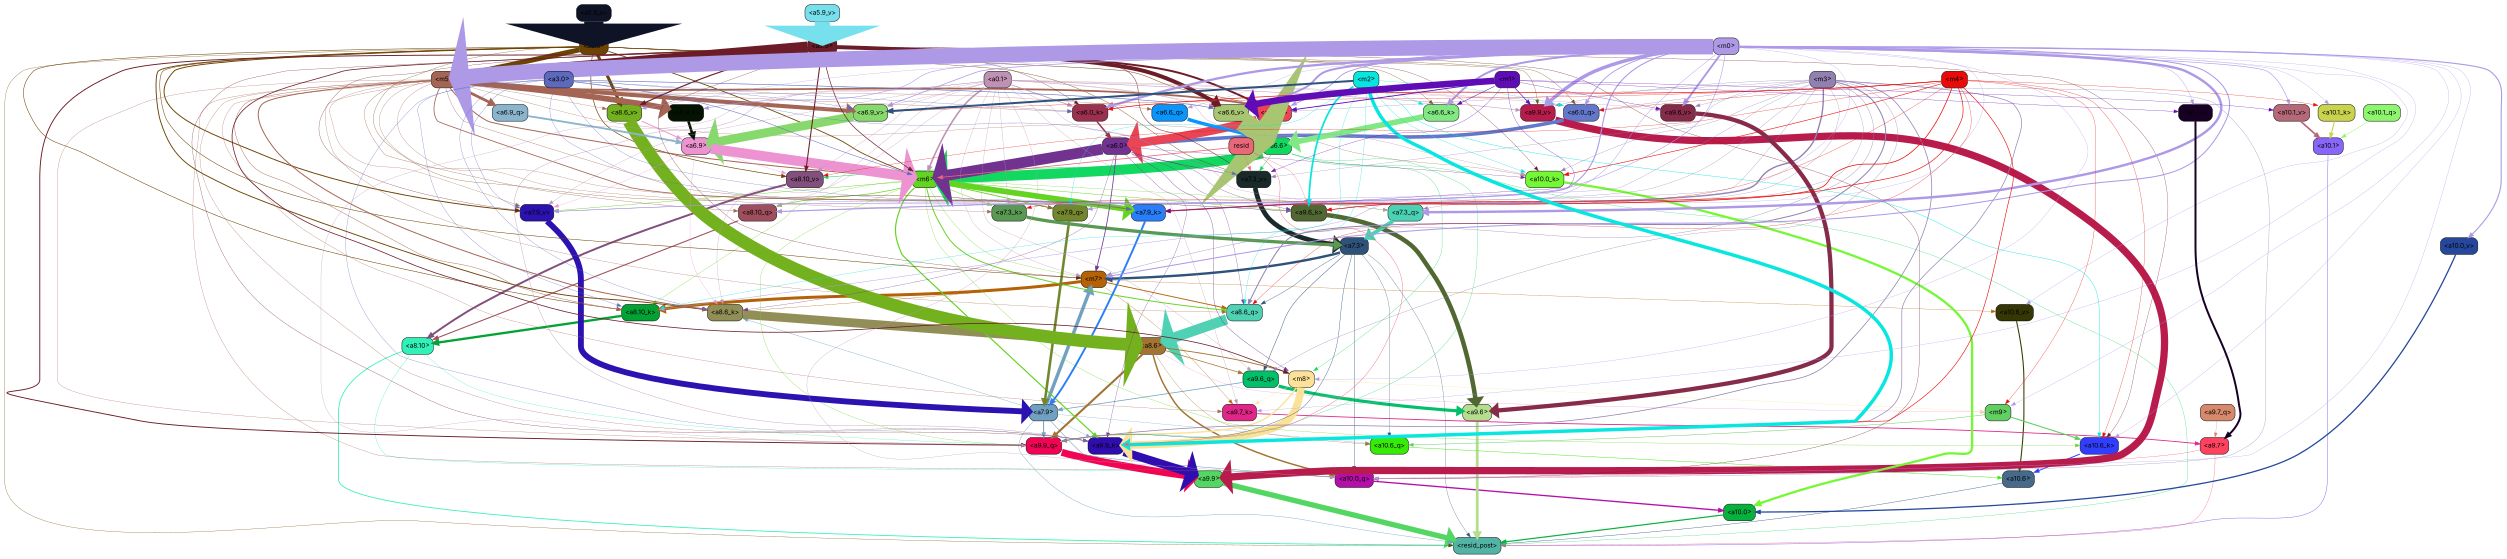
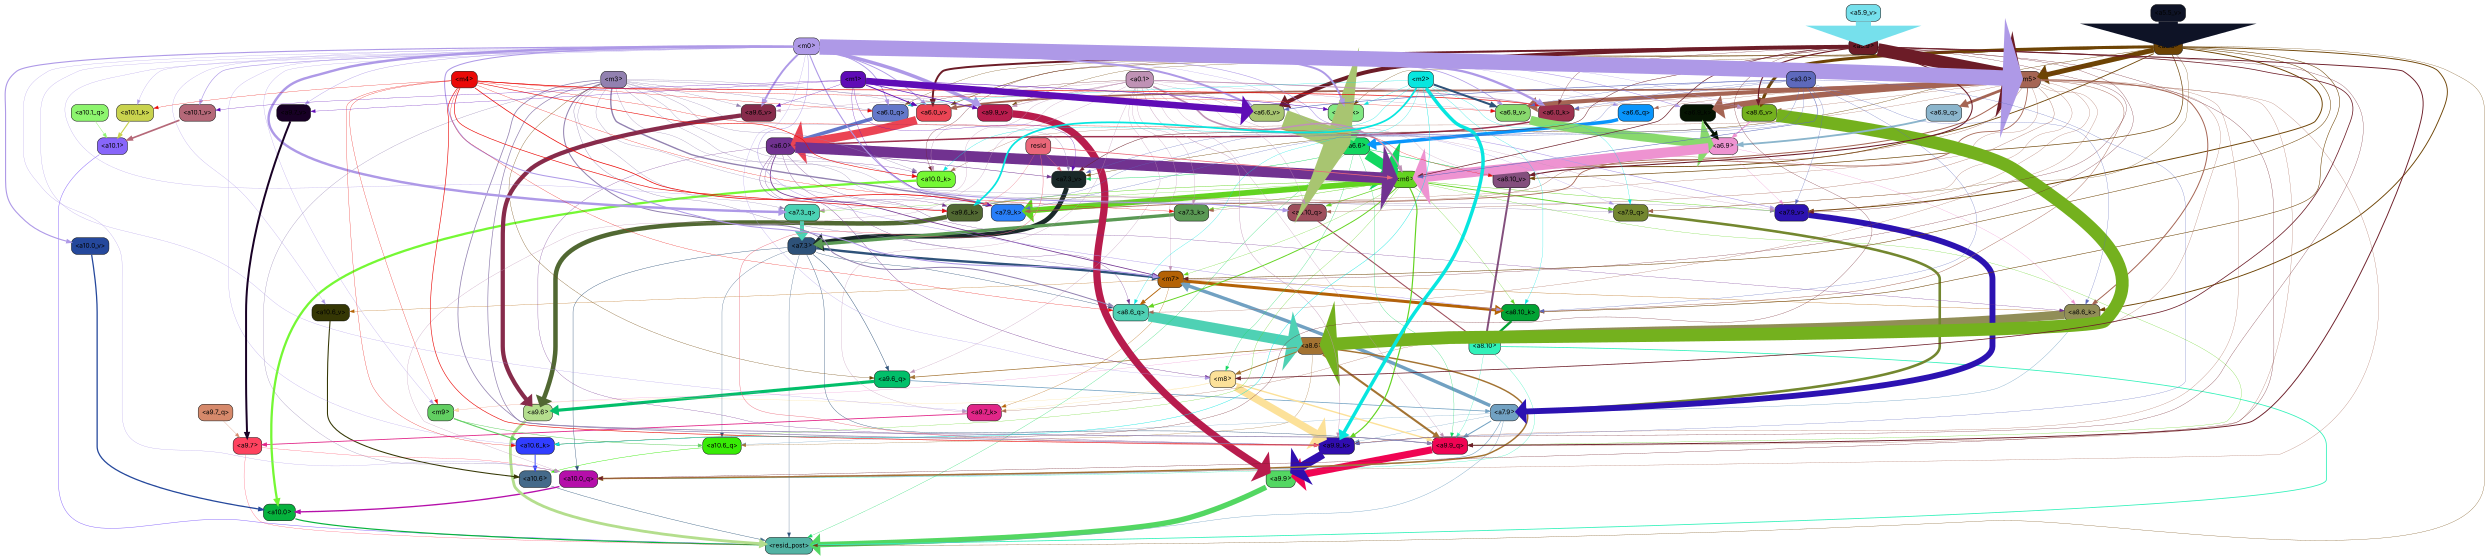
(1285, 89) -> (1019, 88)
(880, 155) -> (1533, 94)
(1643, 243) -> (578, 293)
(1103, 313) -> none
